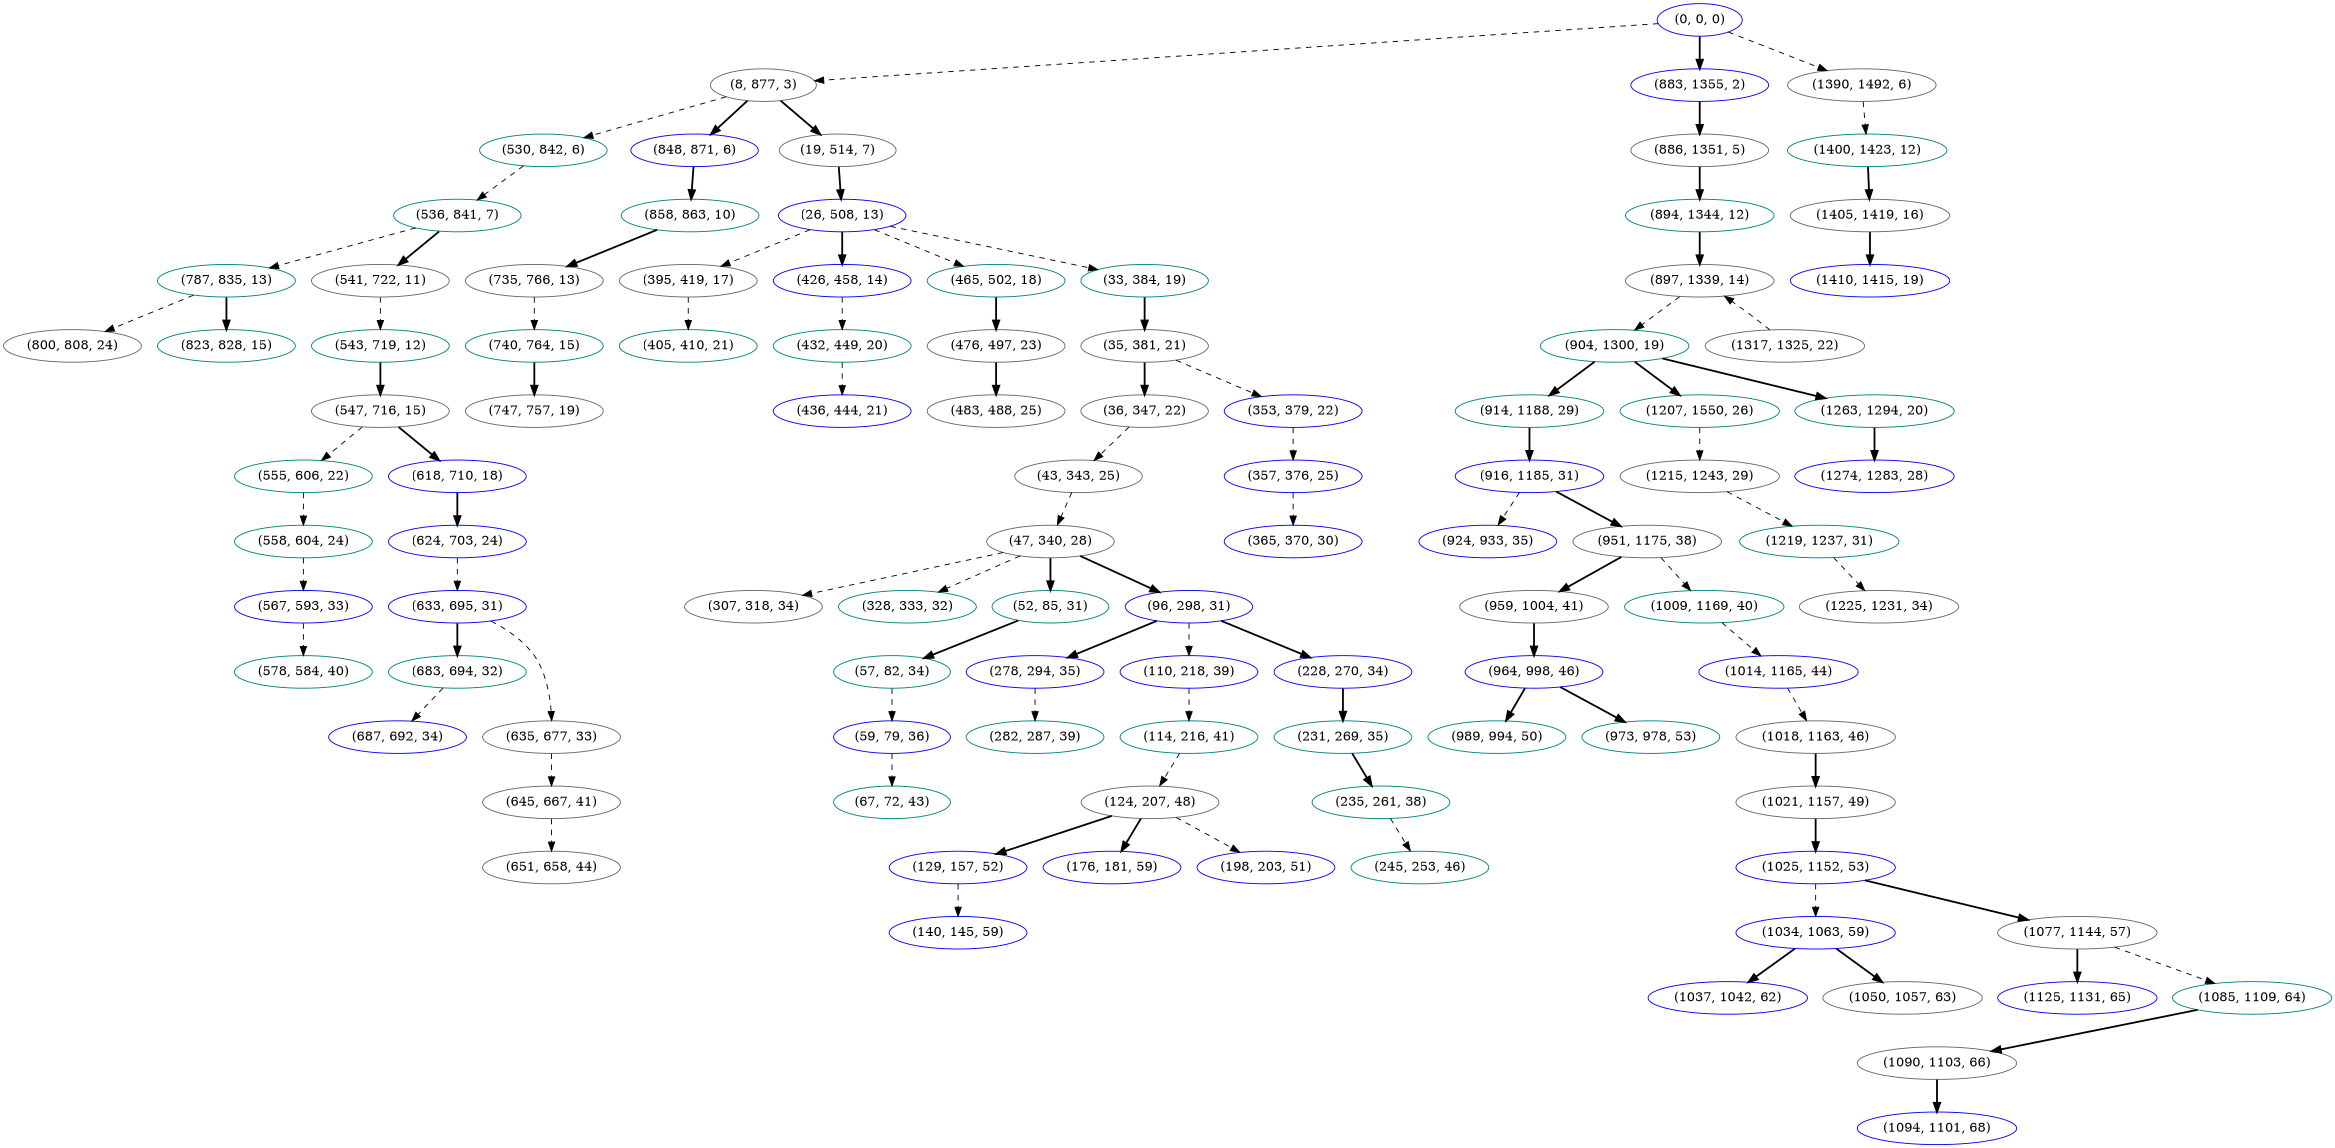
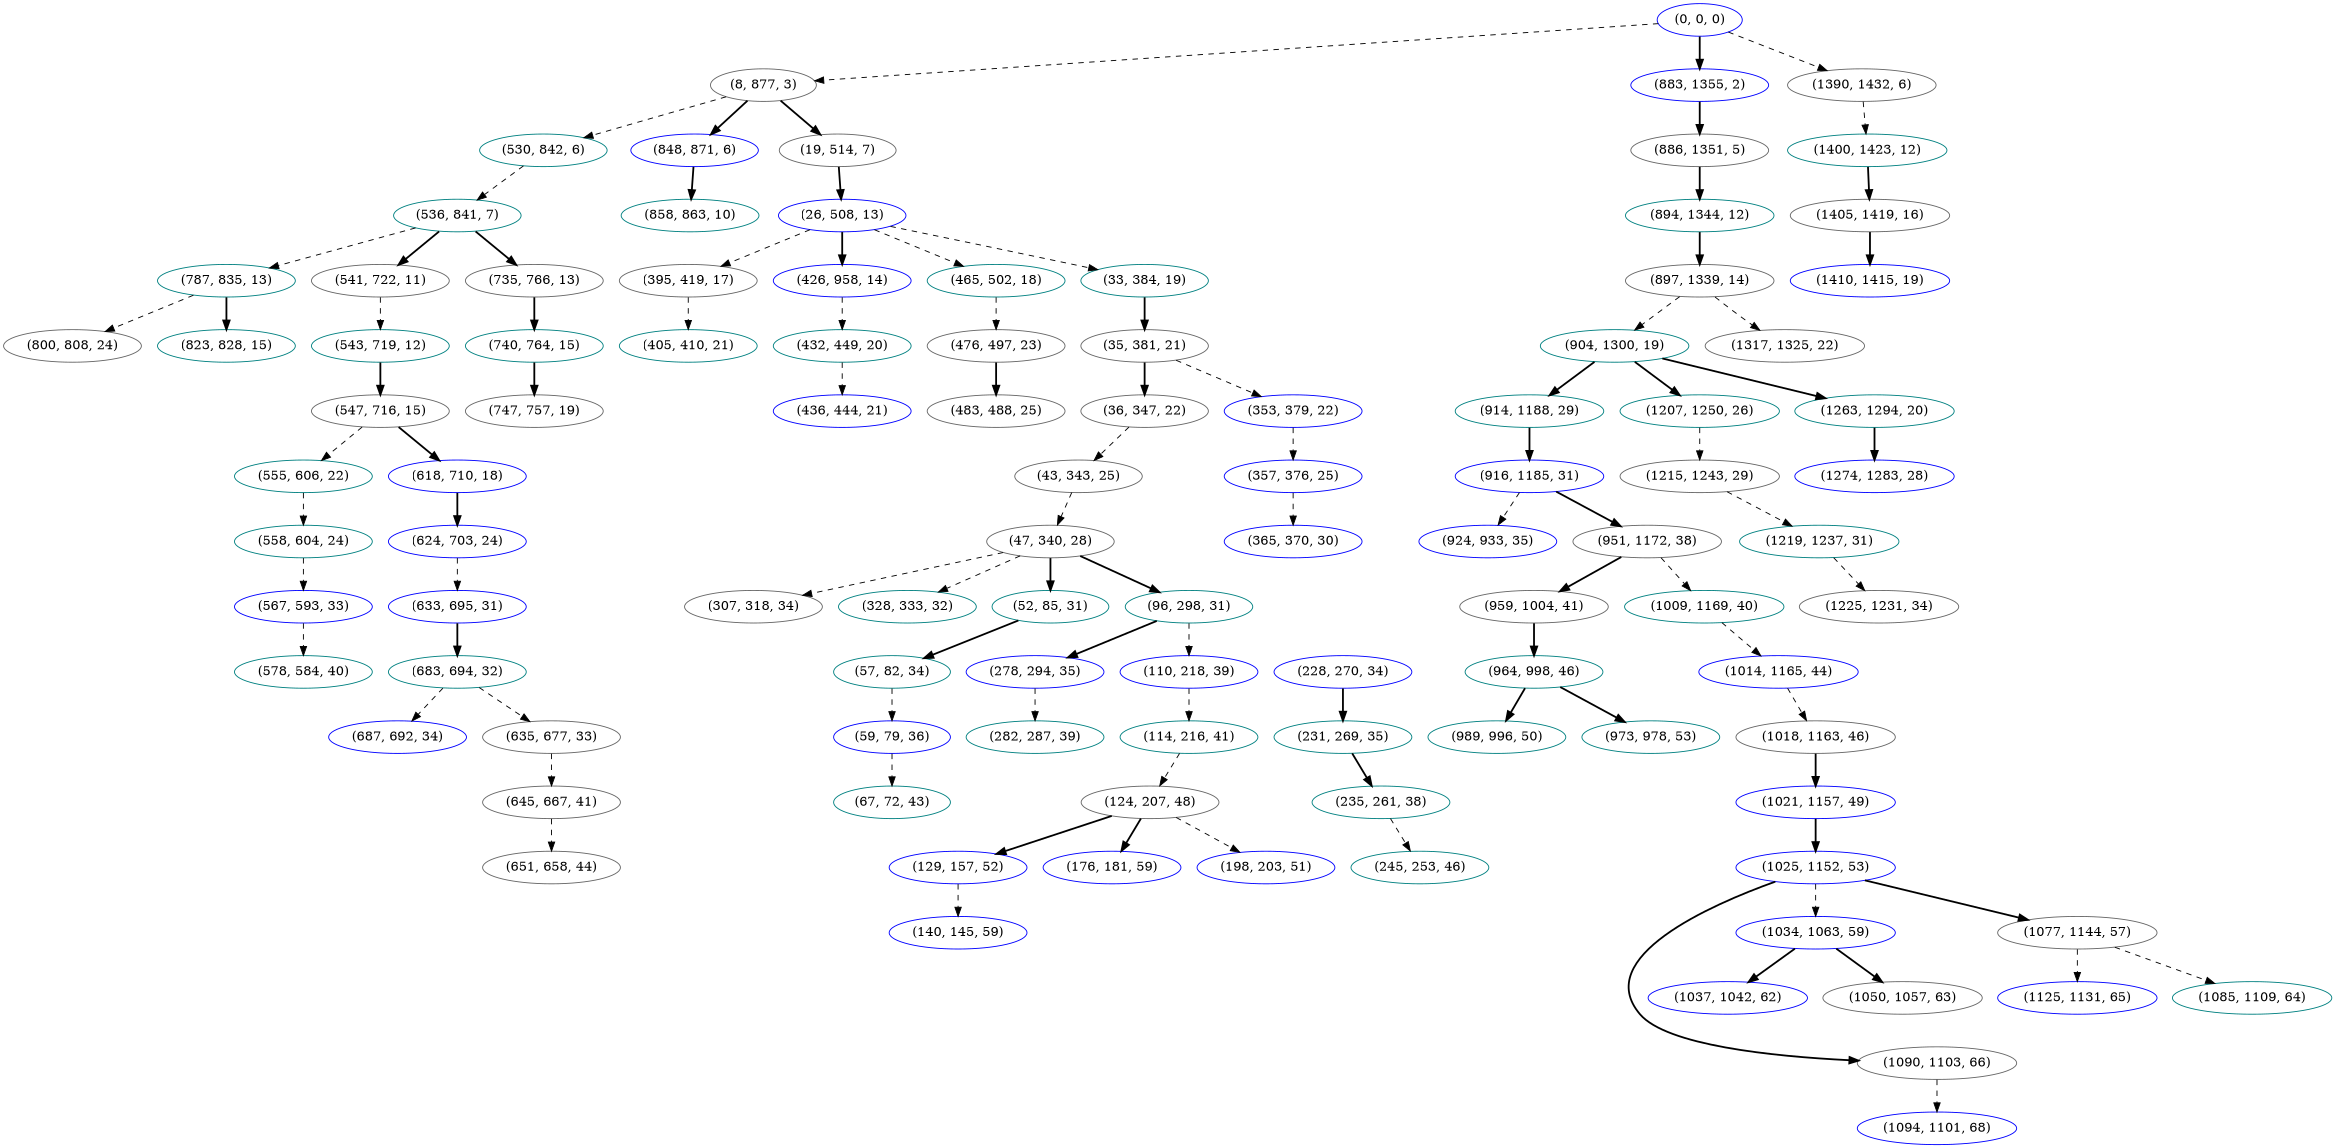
(1862, 85) -> (1862, 85)
(617, 246) -> (492, 245)
(842, 281) -> (842, 281)
(534, 309) -> (534, 309)
(996, 309) -> (996, 309)
(1751, 315) -> (1733, 311)
(1700, 411) -> (1700, 411)
(1647, 542) -> (1647, 542)
(1189, 607) -> (1189, 607)
(1261, 637) -> none
(535, 657) -> (501, 702)
(1534, 672) -> (1534, 672)
(1497, 737) -> (1497, 737)
(1816, 802) -> (1816, 802)
(2077, 961) -> (2077, 961)
(2099, 1030) -> (1640, 1014)
(1937, 1091) -> (1937, 1091)
